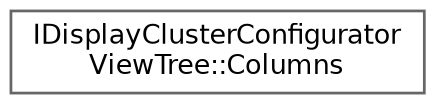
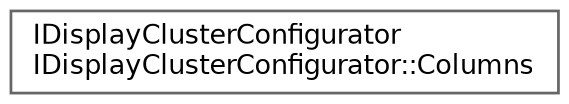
(218, 52) -> (285, 52)
